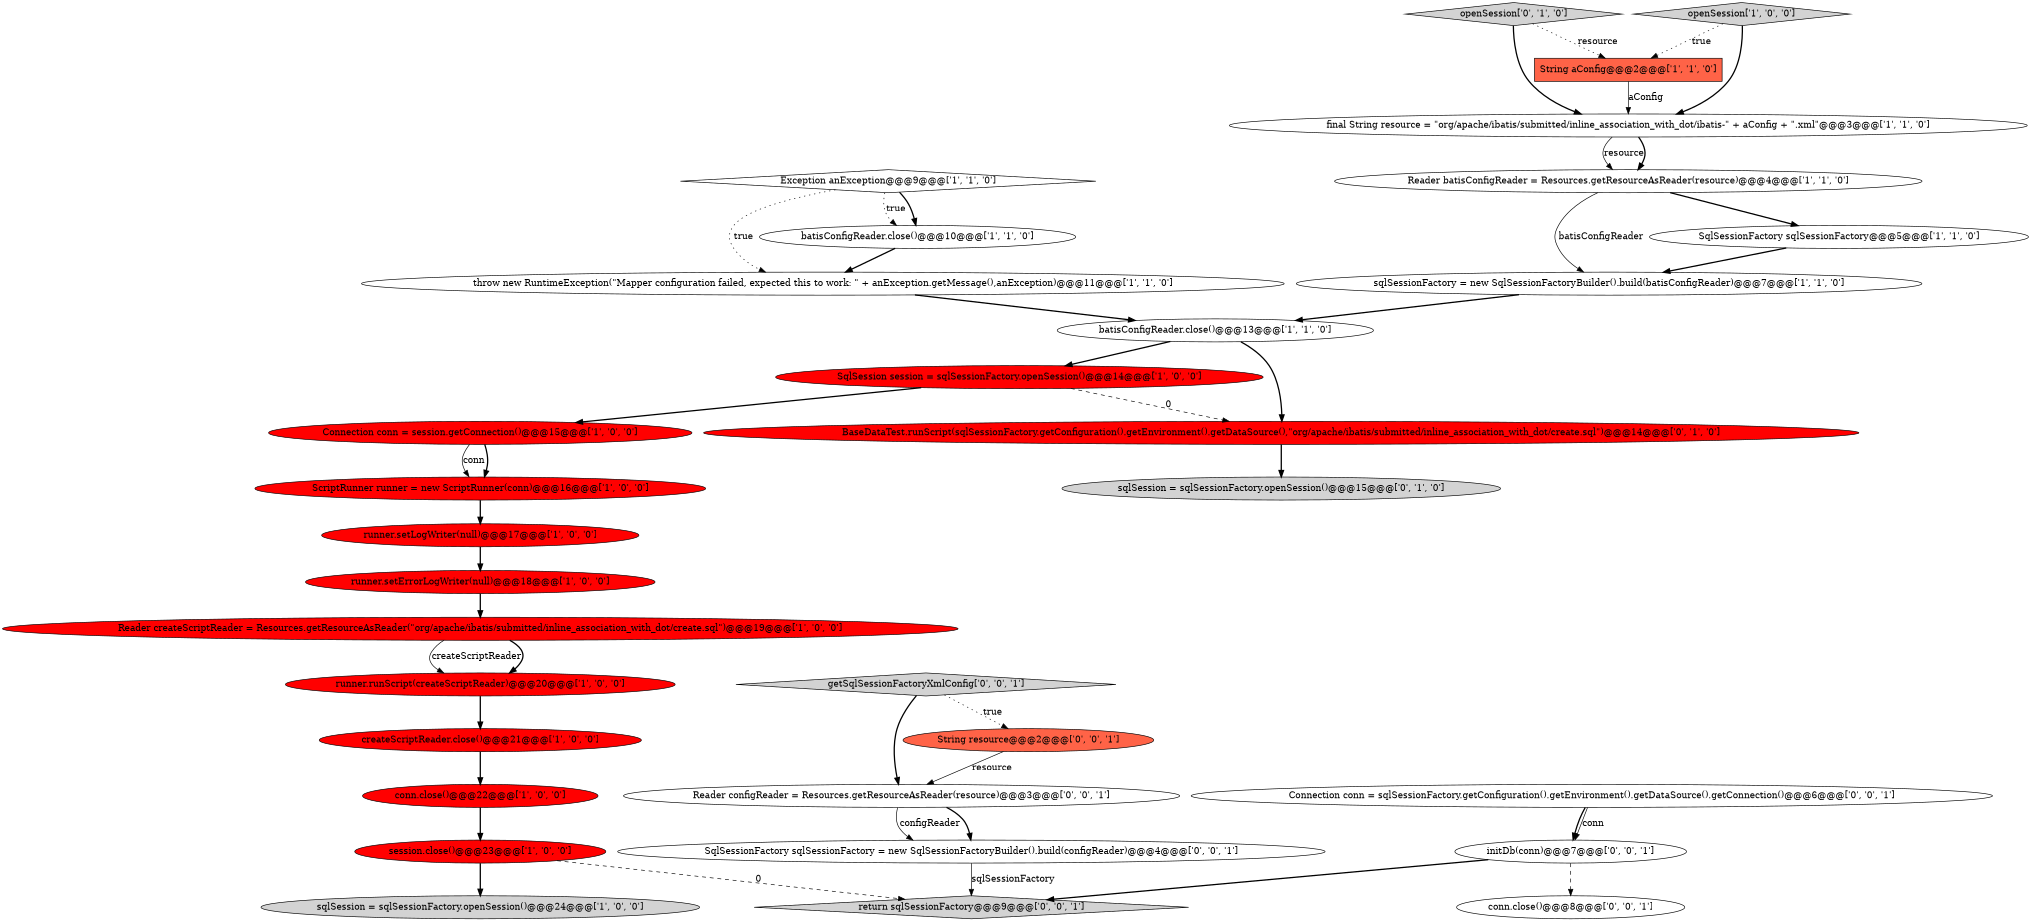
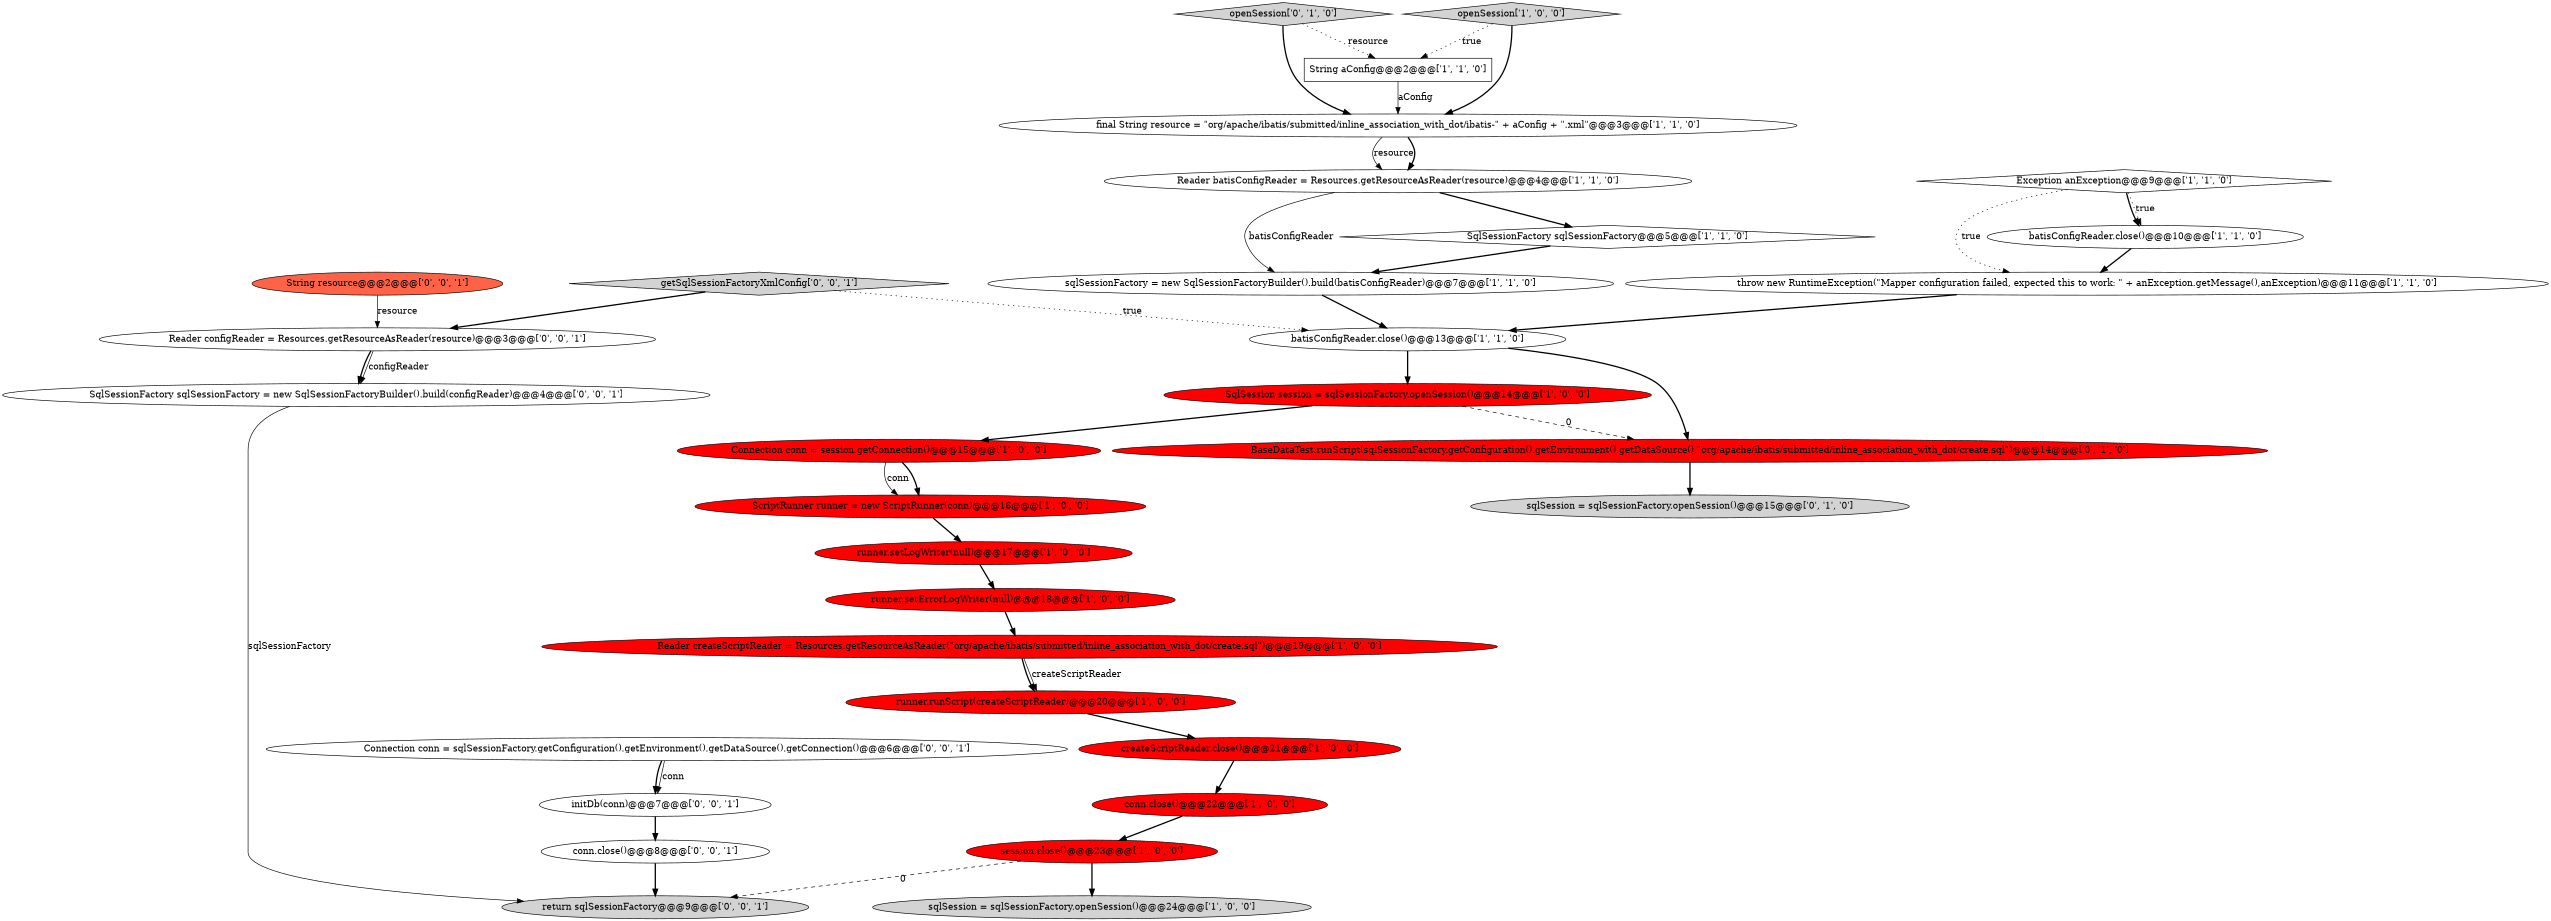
(1628, 70) -> (1398, 70)
(1839, 237) -> (1607, 237)
(973, 710) -> (1068, 310)
(1571, 876) -> (655, 825)
(1271, 879) -> (655, 876)
(971, 907) -> (655, 907)
